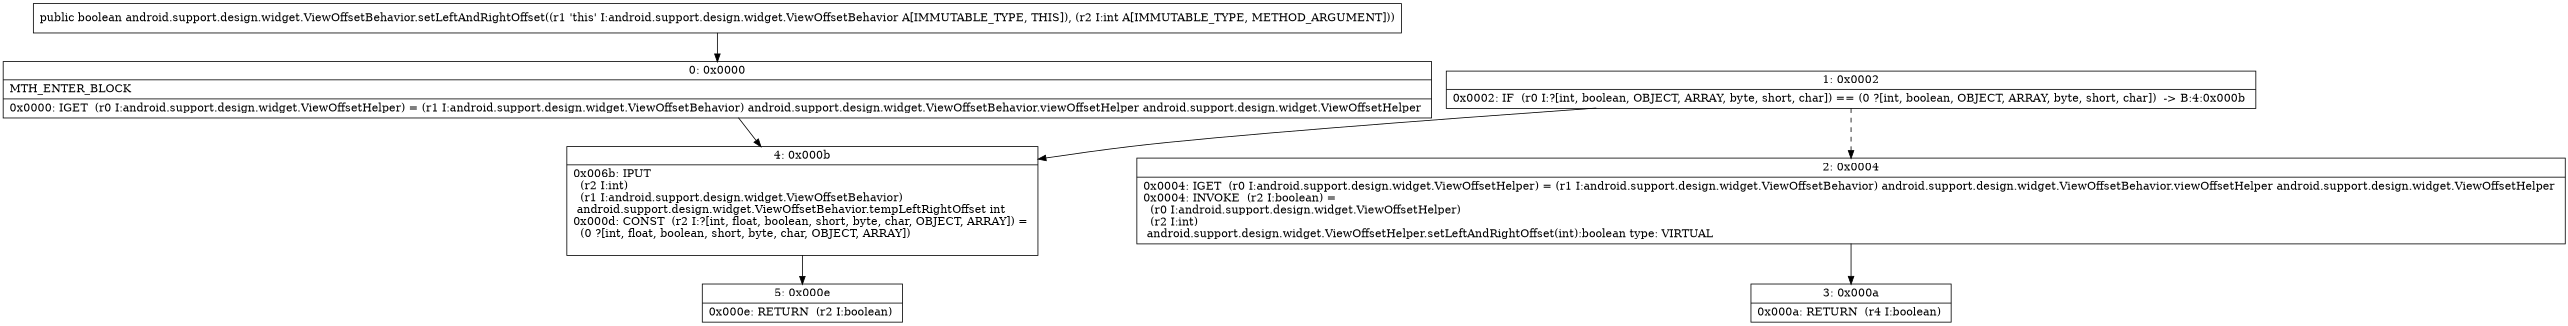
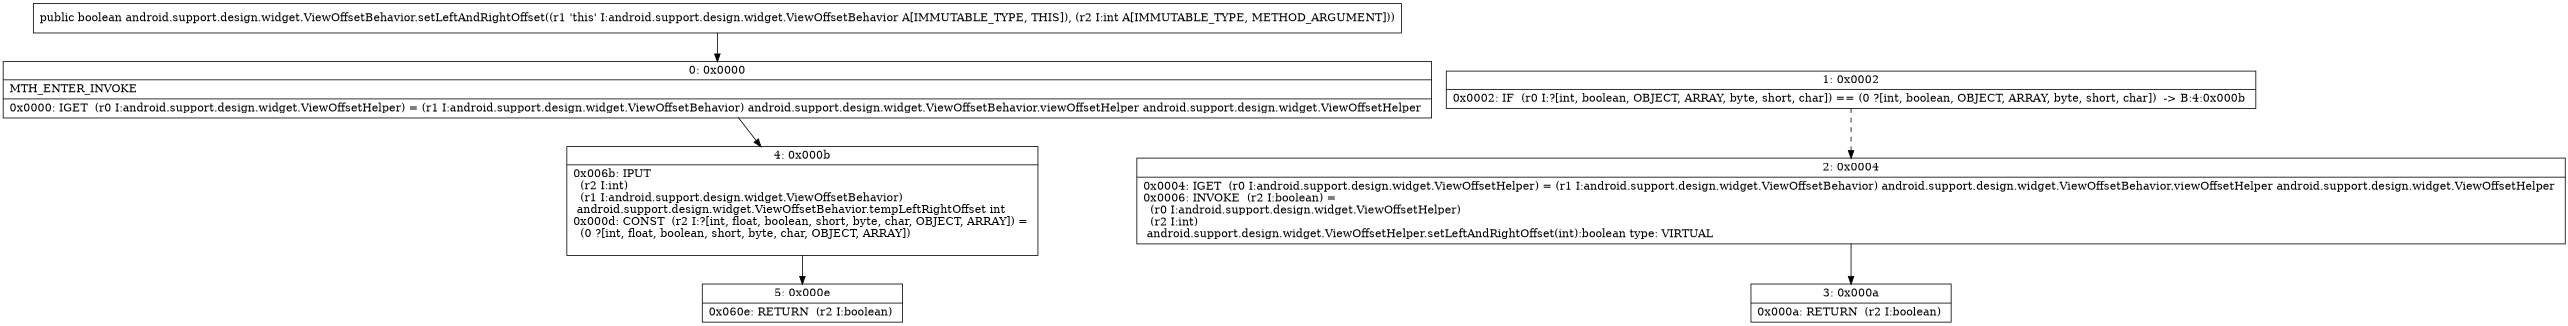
(71, 89) -> (73, 89)
(1321, 129) -> none
(1242, 198) -> (1242, 198)
(802, 312) -> (802, 312)
(1851, 312) -> (1851, 312)
